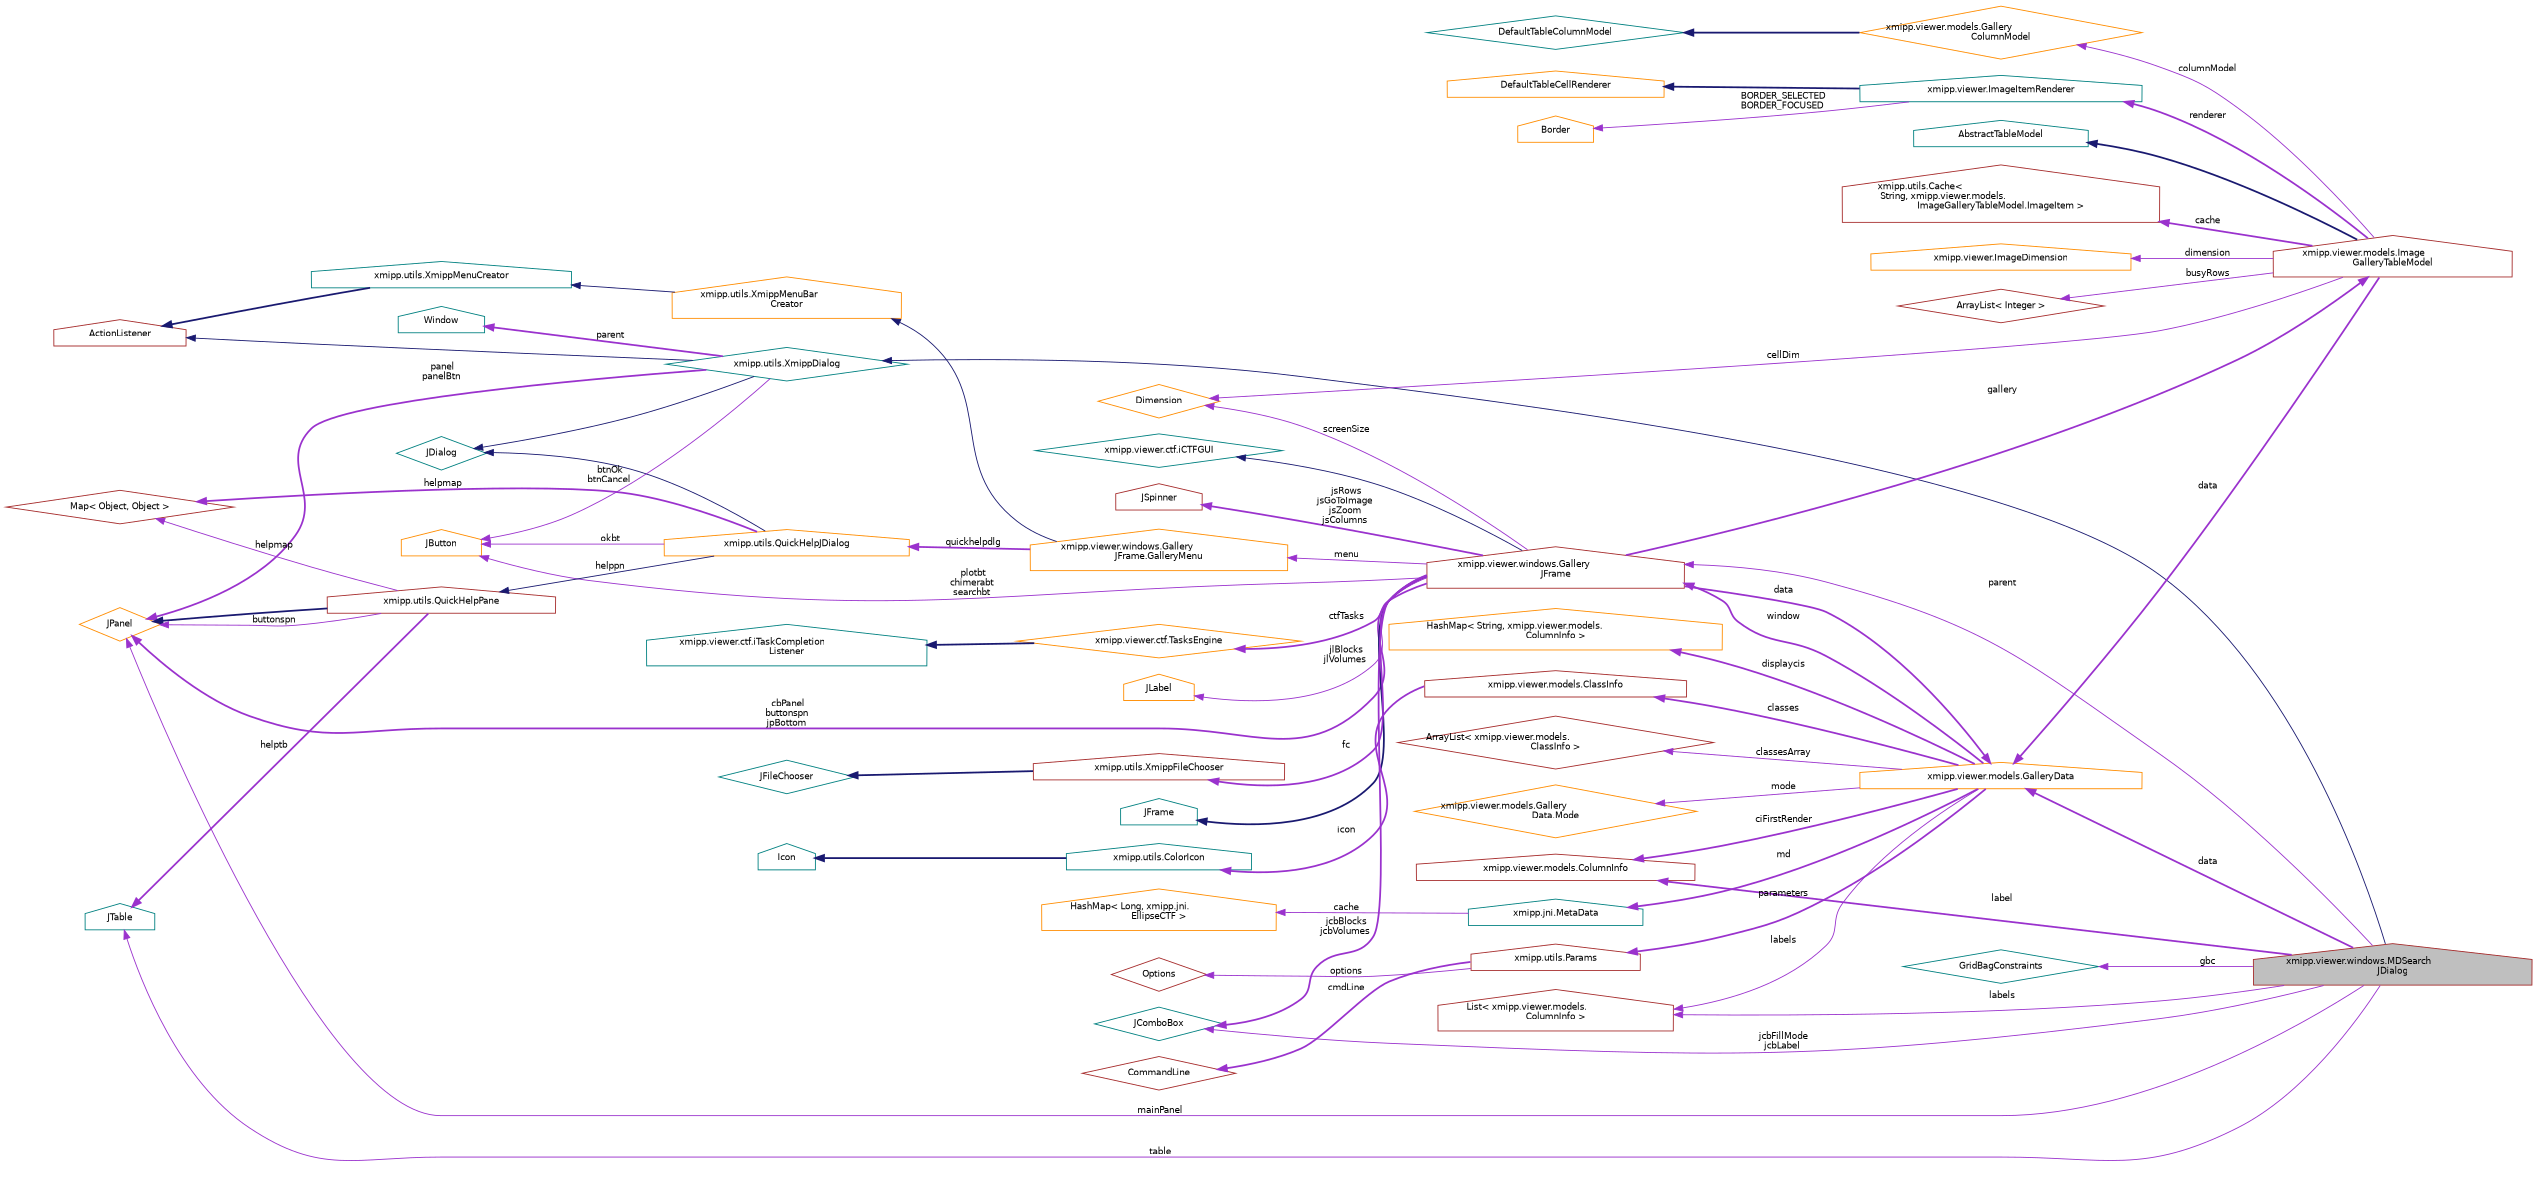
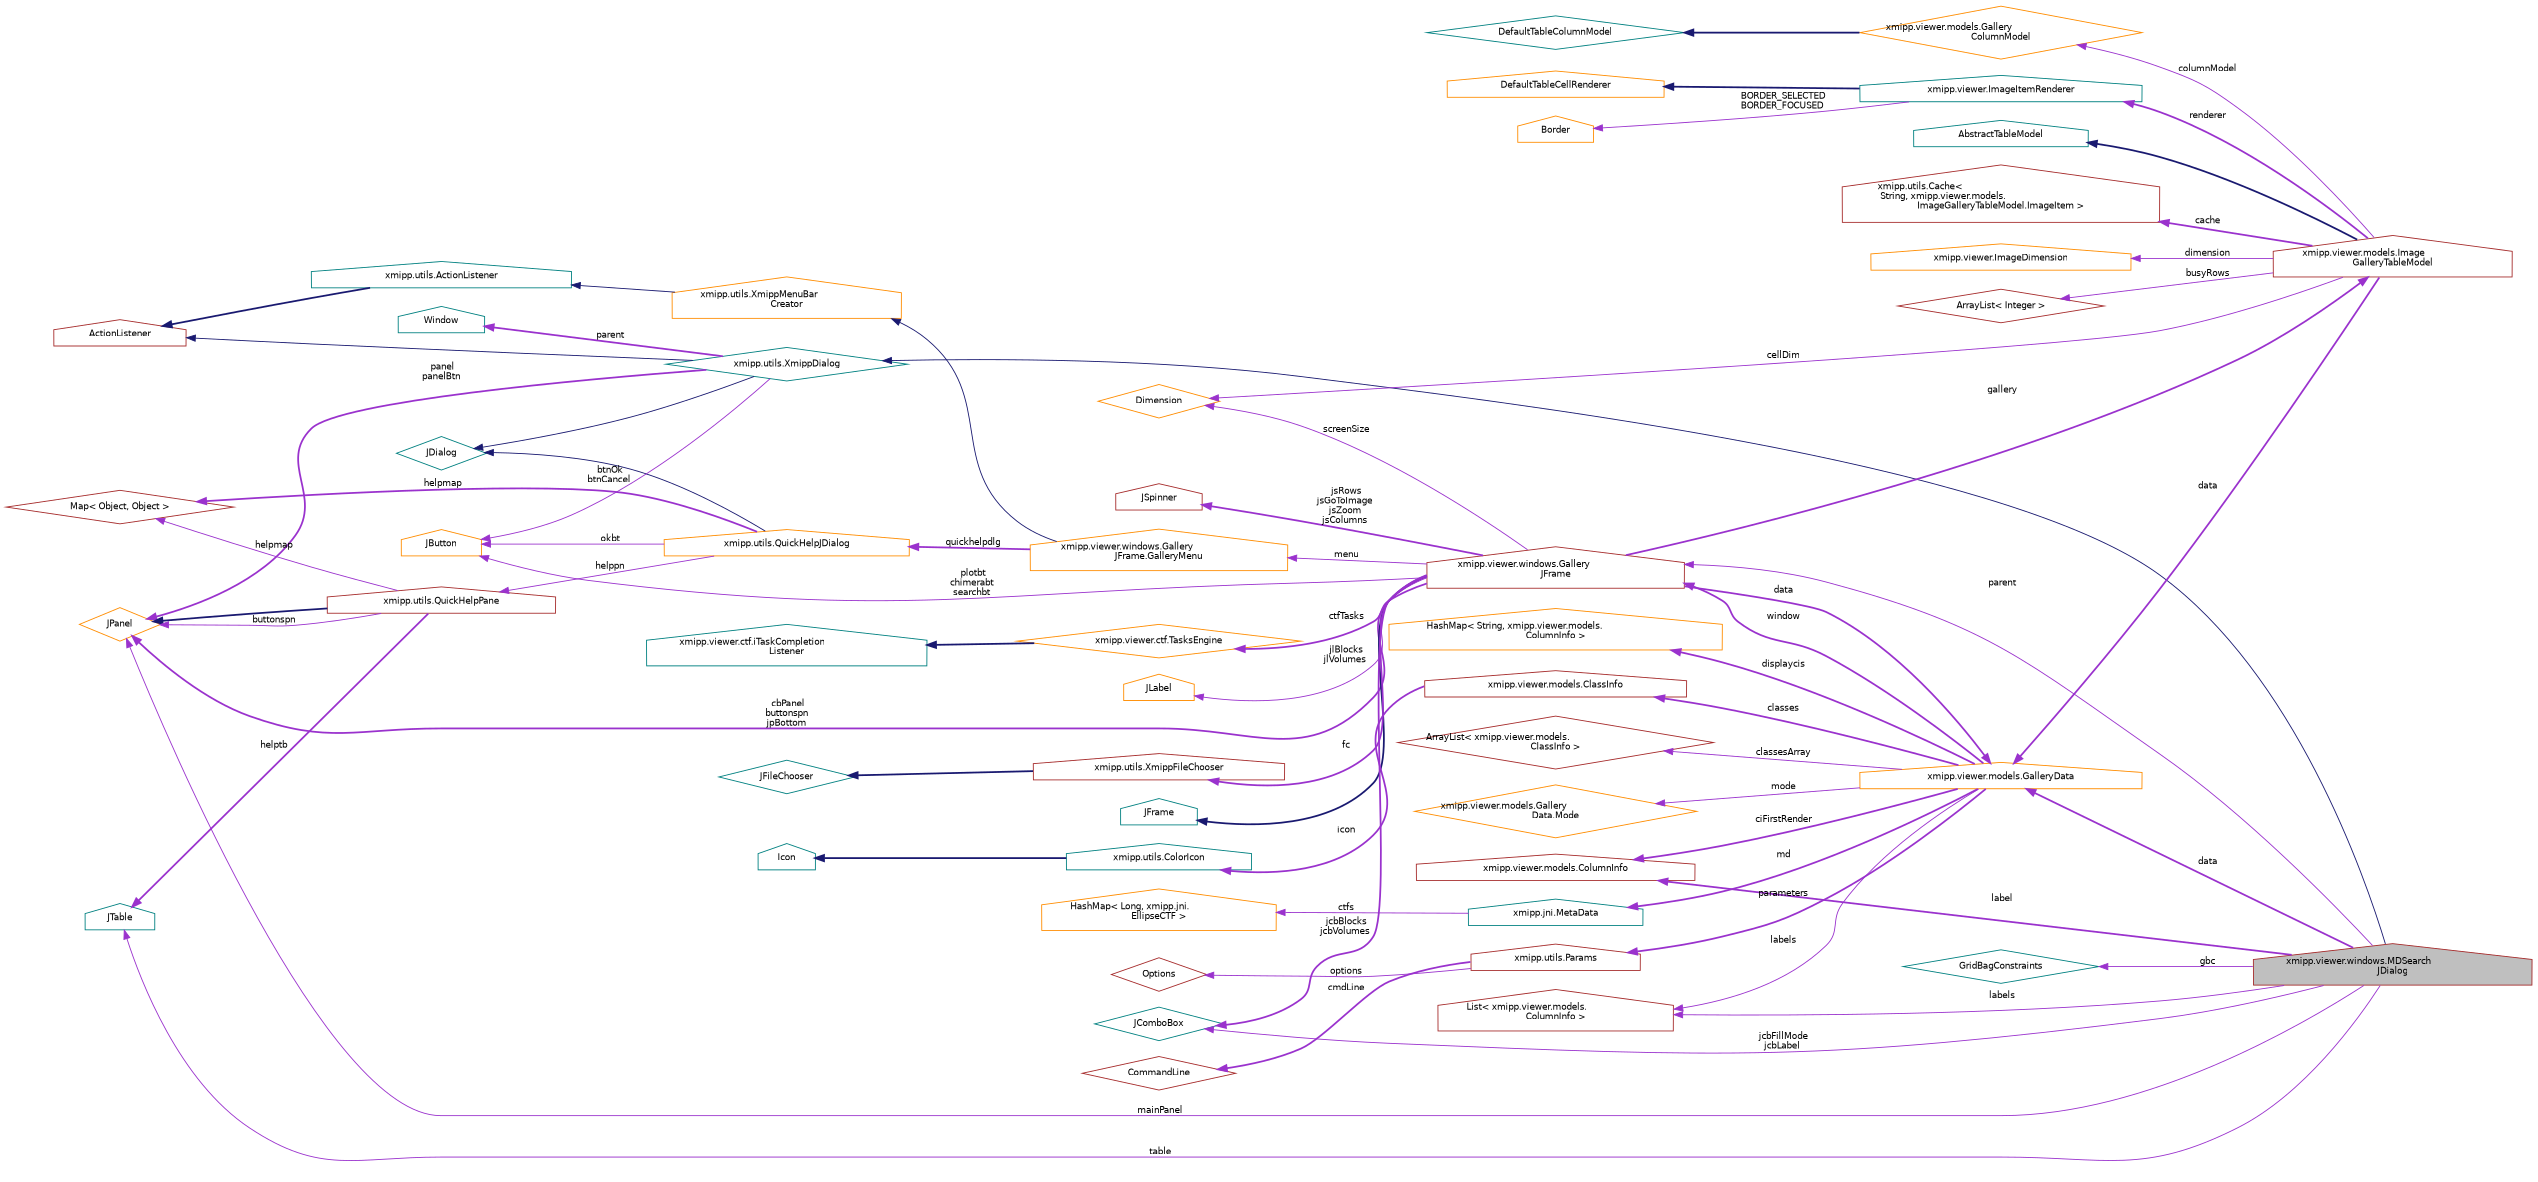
(441, 276) -> (441, 276)
(1159, 451) -> none
(611, 573) -> (611, 573)
(1345, 908) -> (1345, 908)
